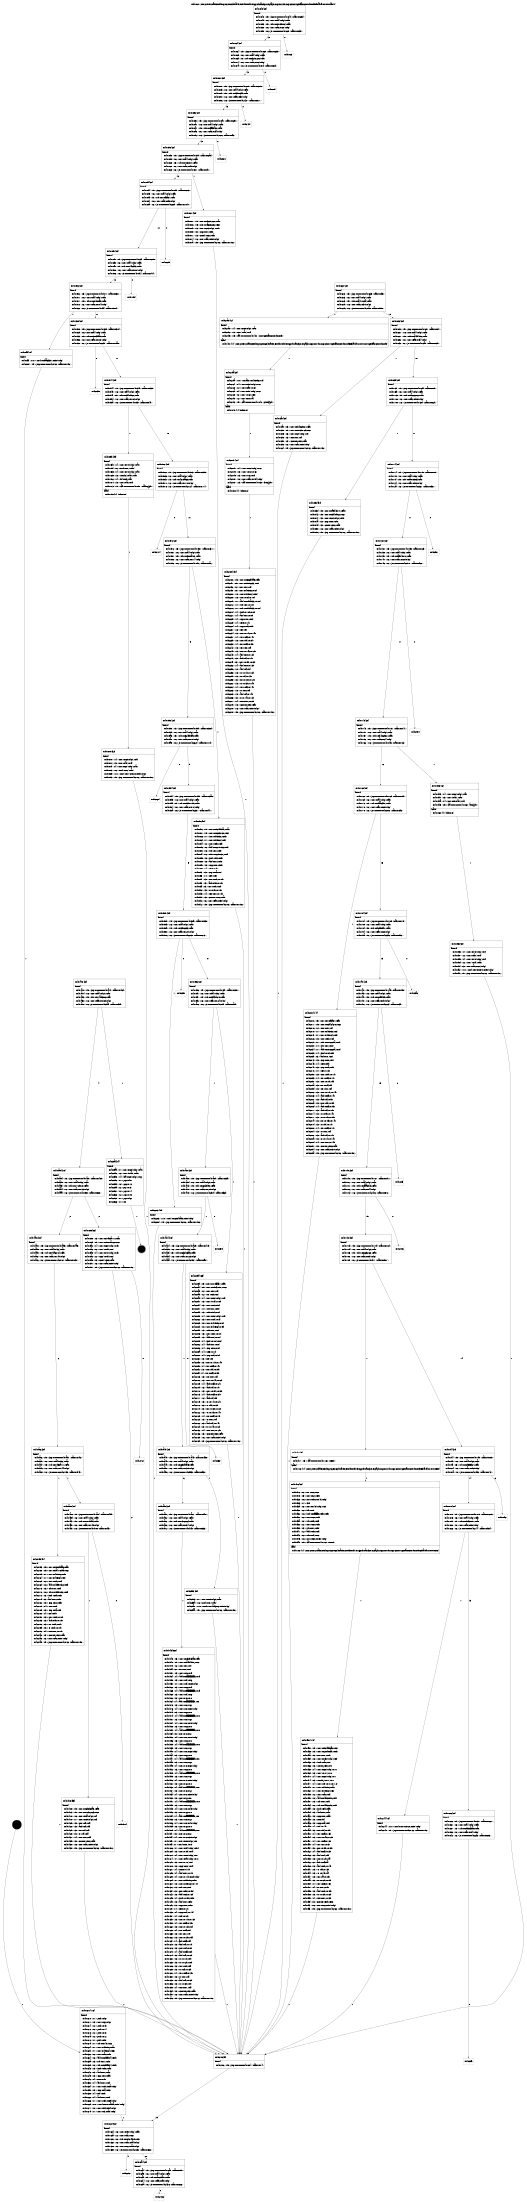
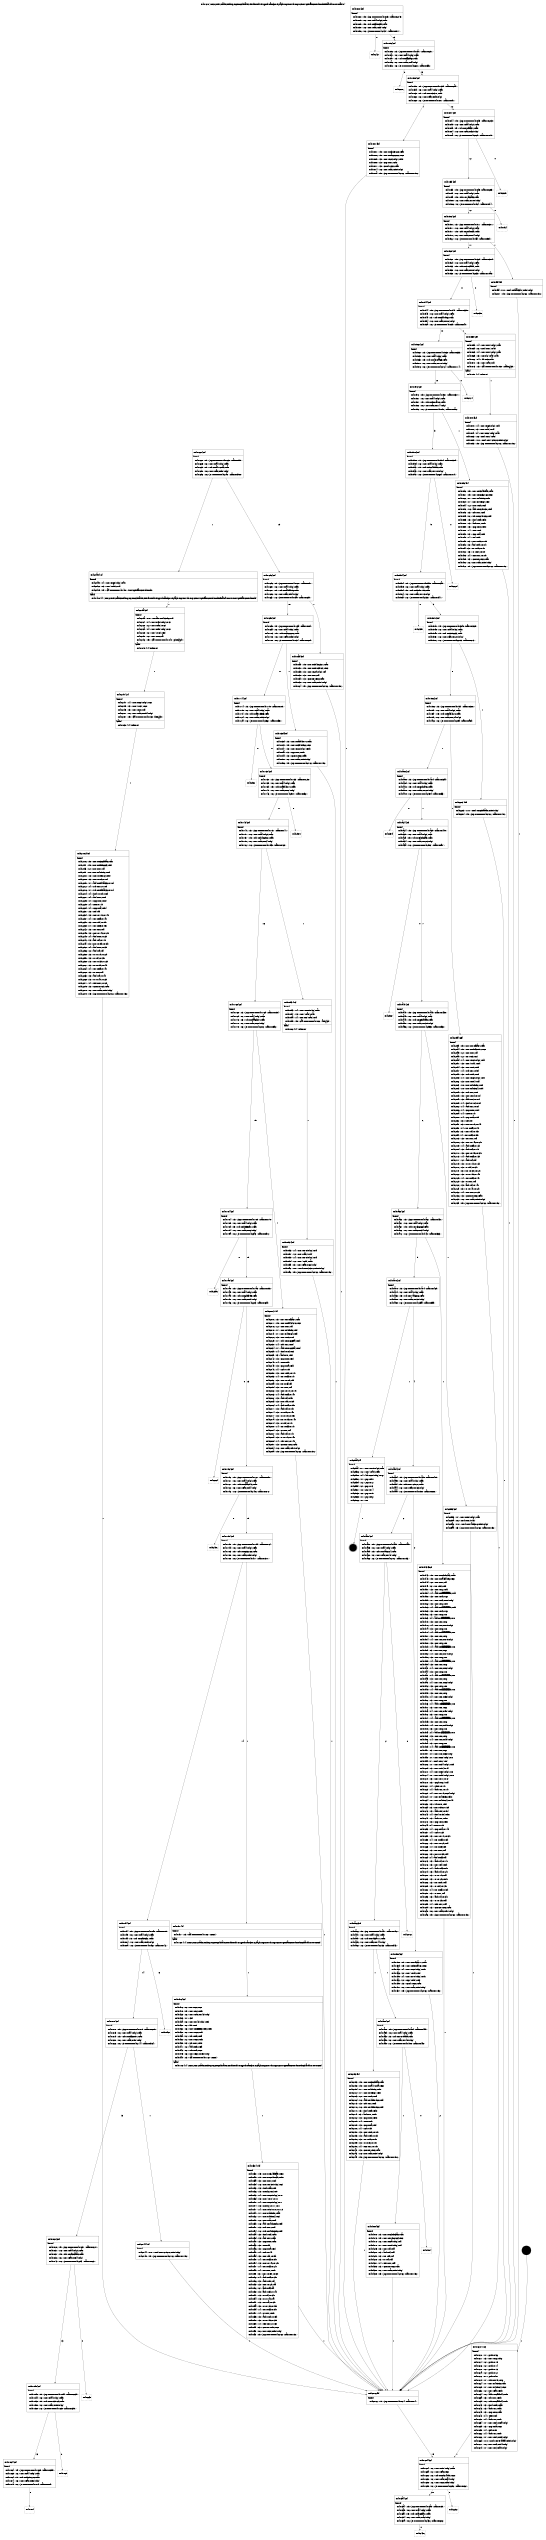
(246, 72) -> none
(182, 964) -> (419, 613)
none -> (415, 1257)
(142, 1363) -> (398, 1746)
none -> (63, 2323)
